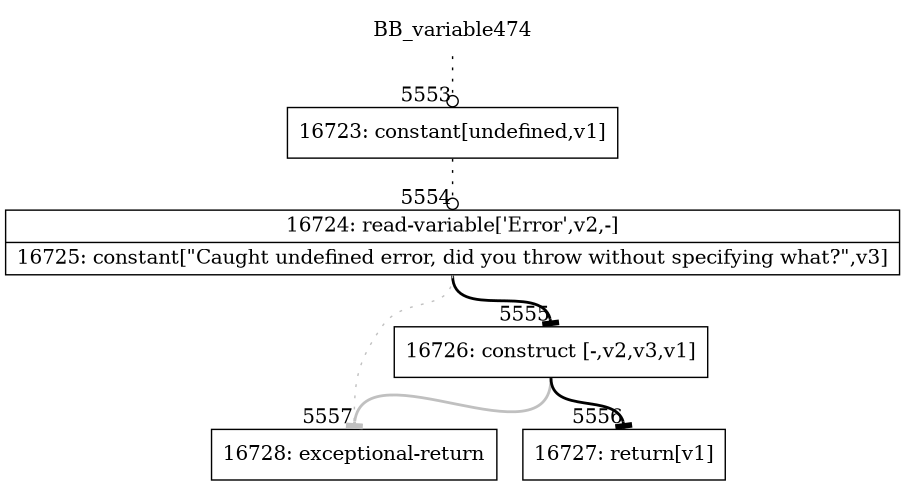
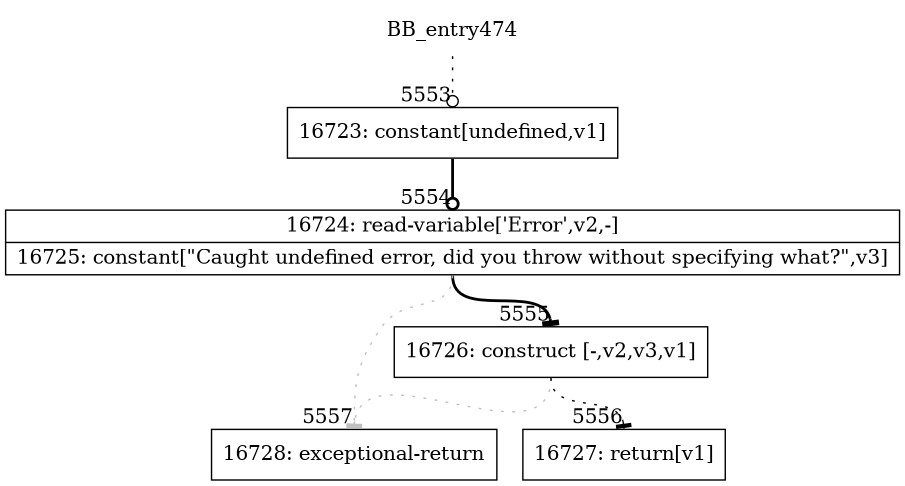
(453, 31) -> (453, 31)
(453, 178) -> (453, 178)
(584, 403) -> (584, 403)
(456, 404) -> (456, 404)
